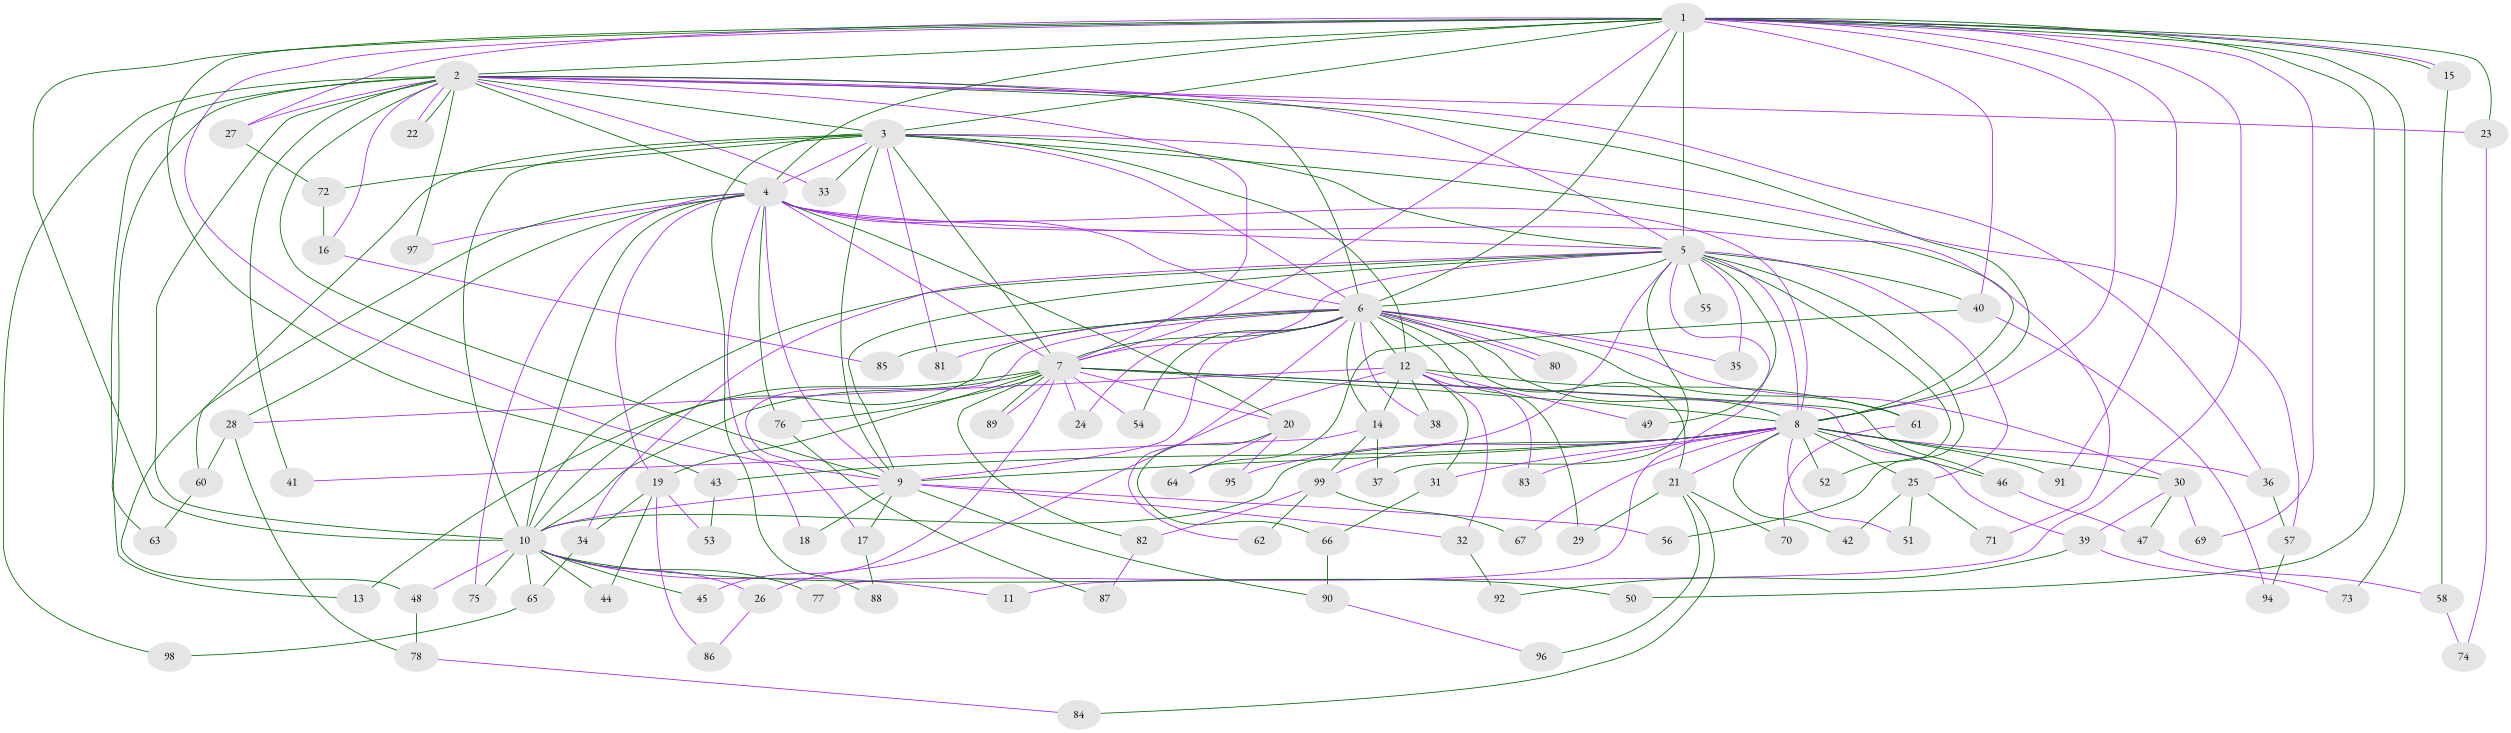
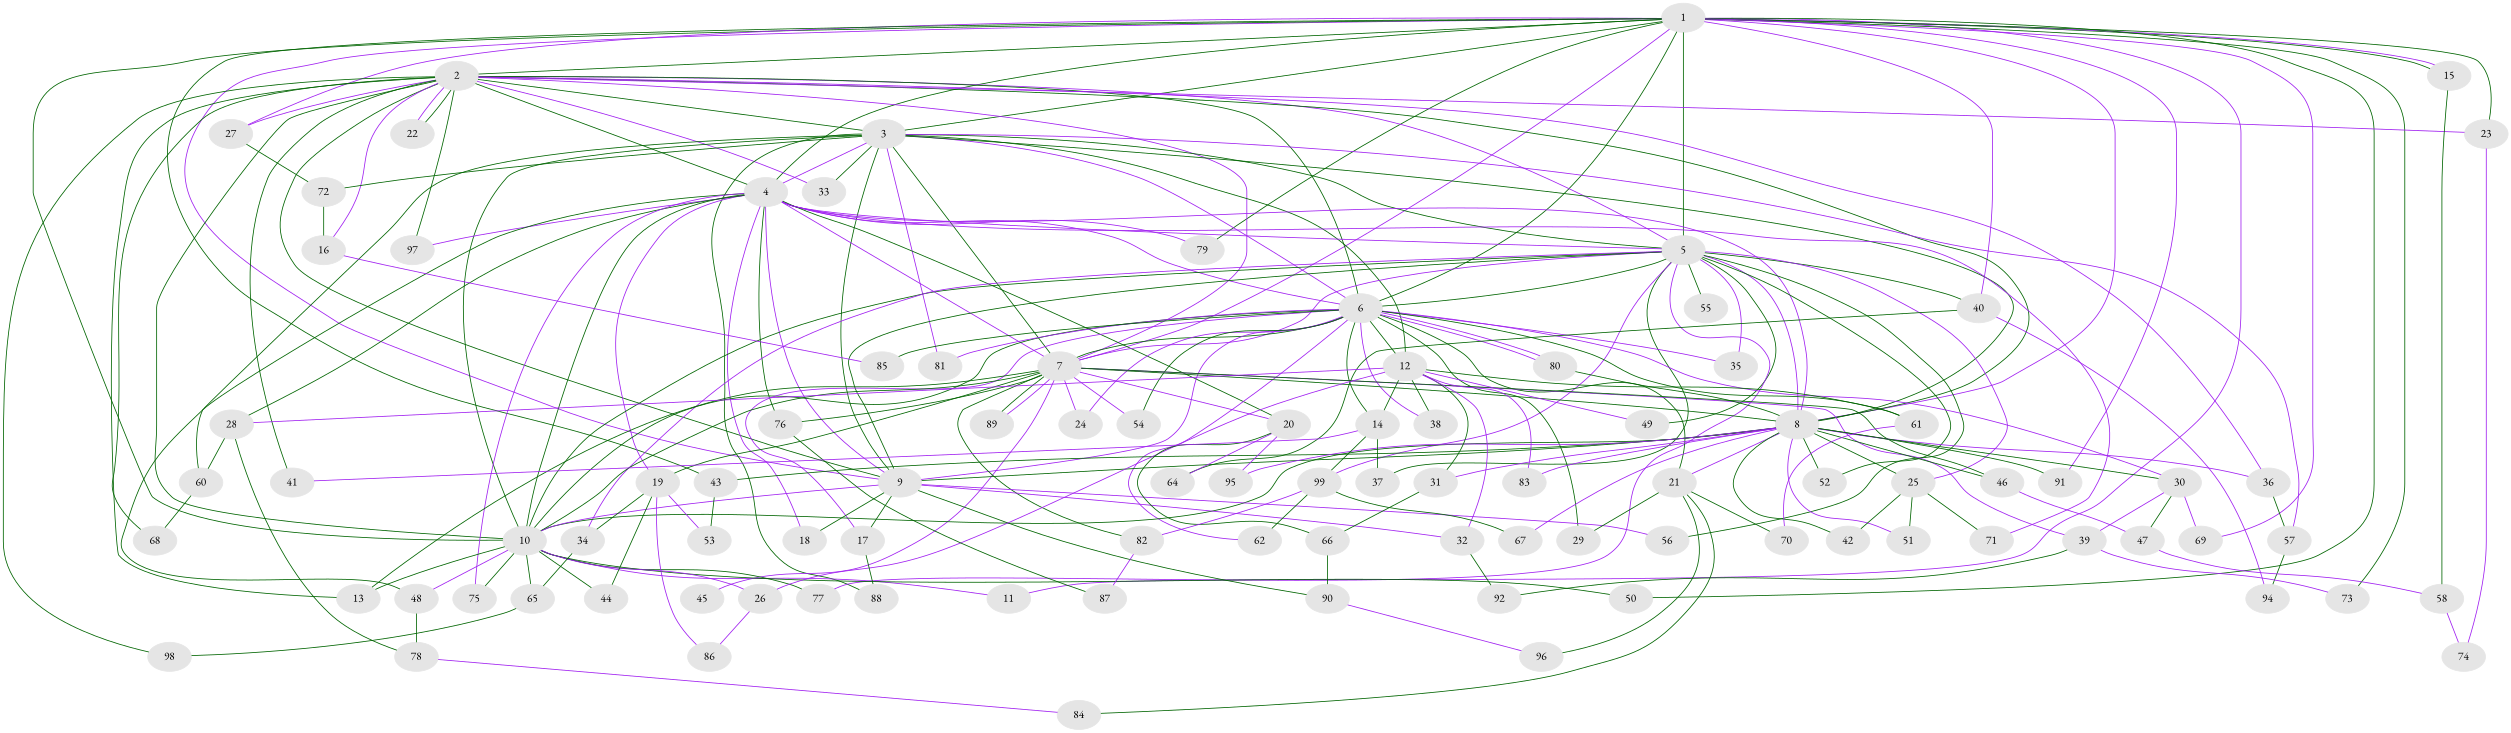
none -> (1202, 250)
(1513, 373) -> (1678, 391)
(155, 541) -> (155, 541)
(611, 574) -> (439, 566)
